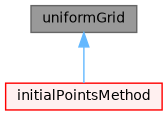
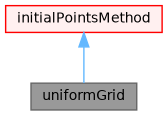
(84, 65) -> (84, 65)
